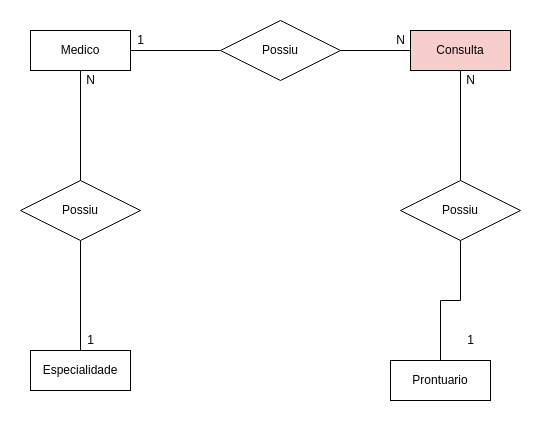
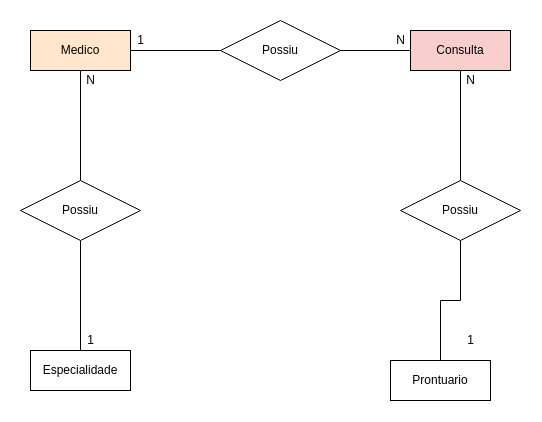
(81, 51) -> (81, 51)
